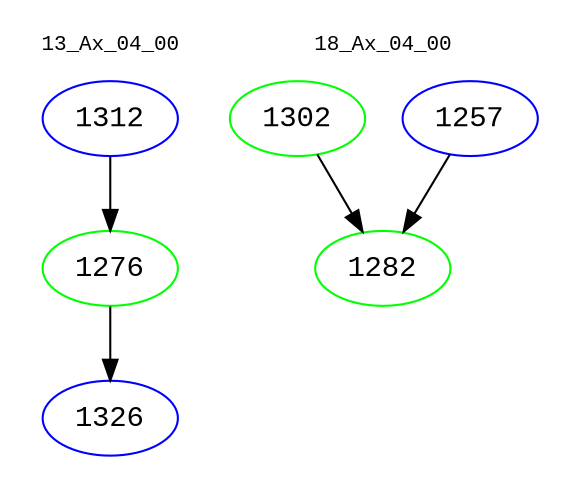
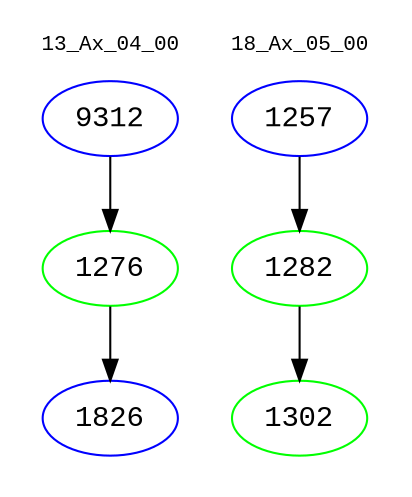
(384, 45) -> (301, 45)
(110, 119) -> (110, 119)
(335, 184) -> (300, 333)
(110, 418) -> (110, 418)
